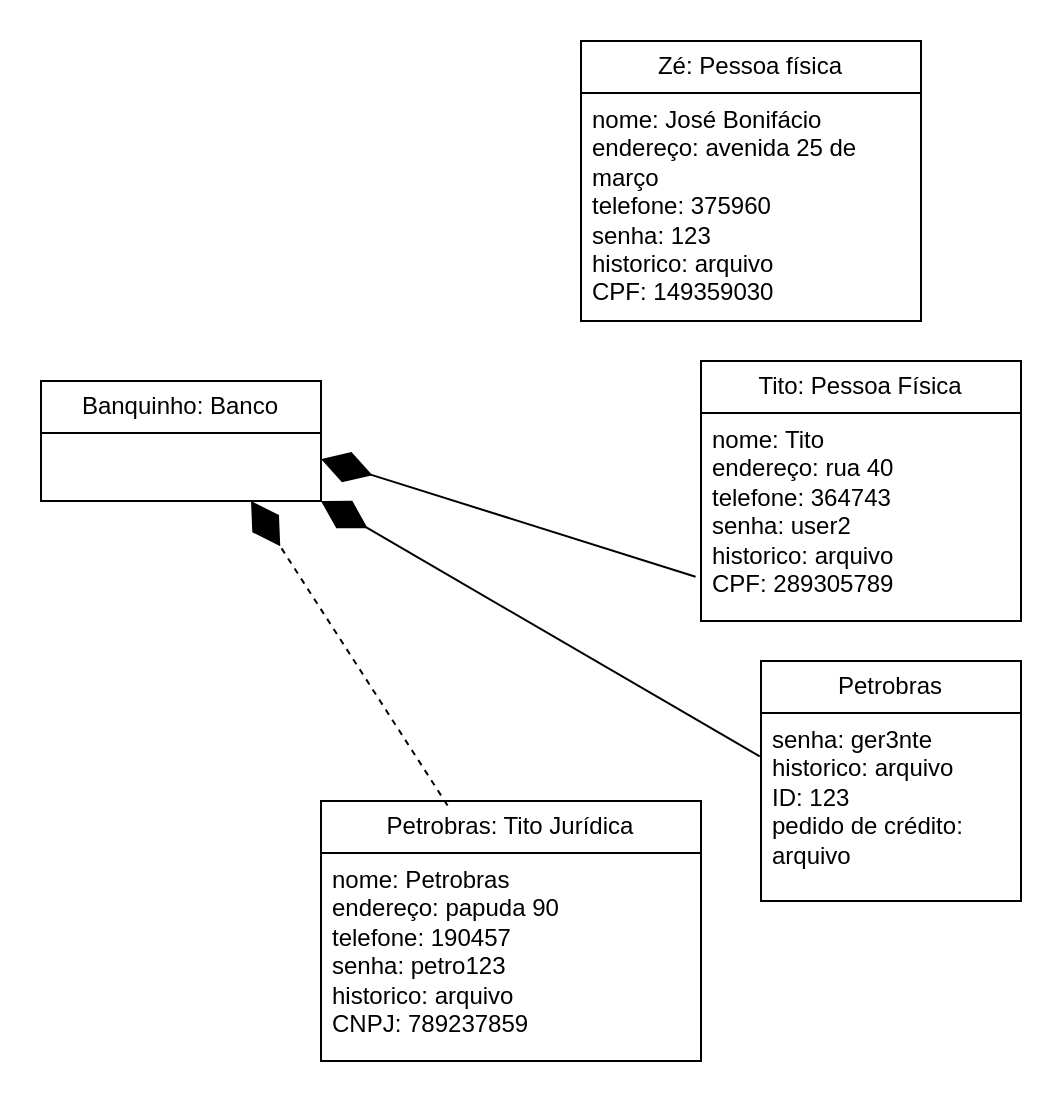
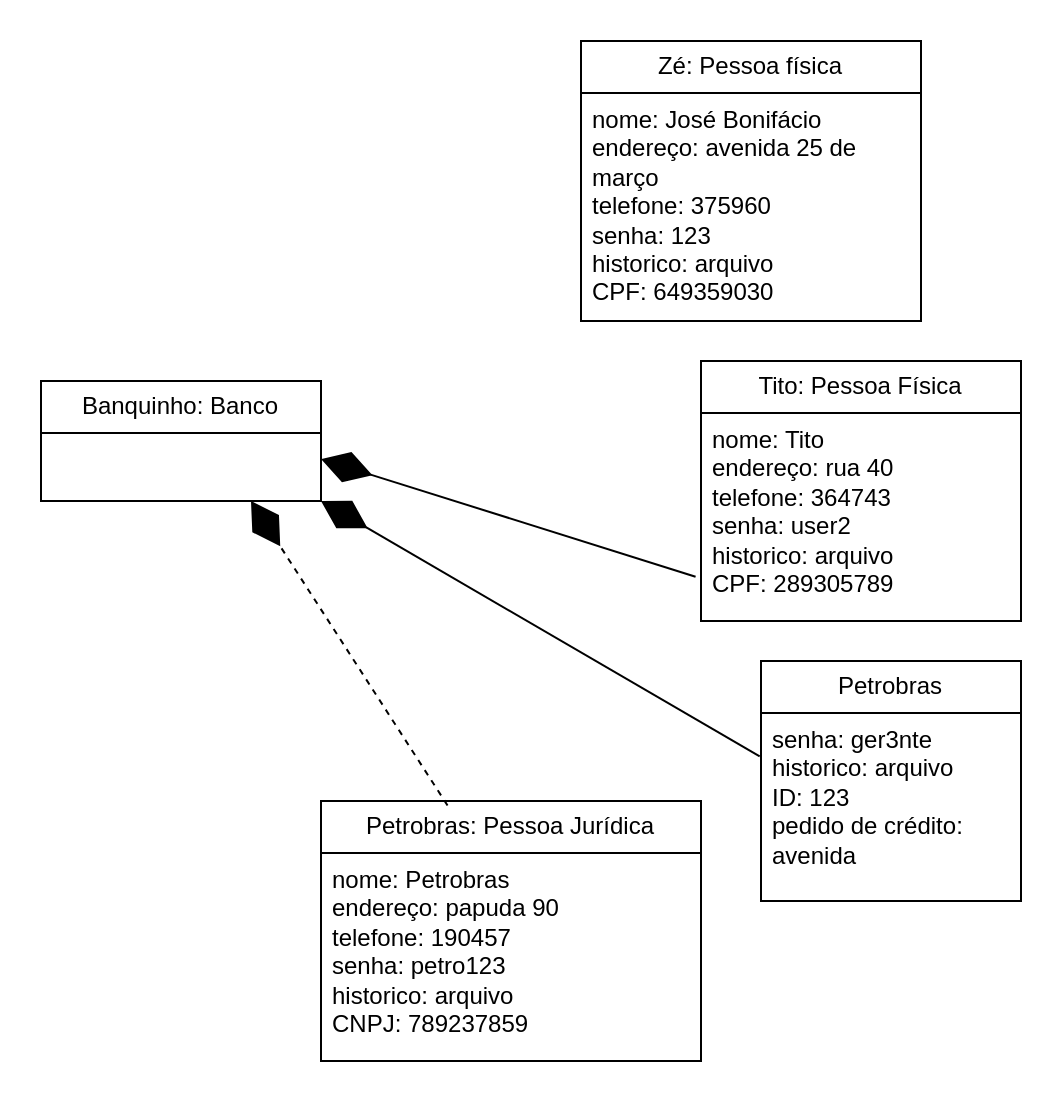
(753, 208) -> (753, 208)
(893, 799) -> (893, 799)
(511, 827) -> (511, 827)
